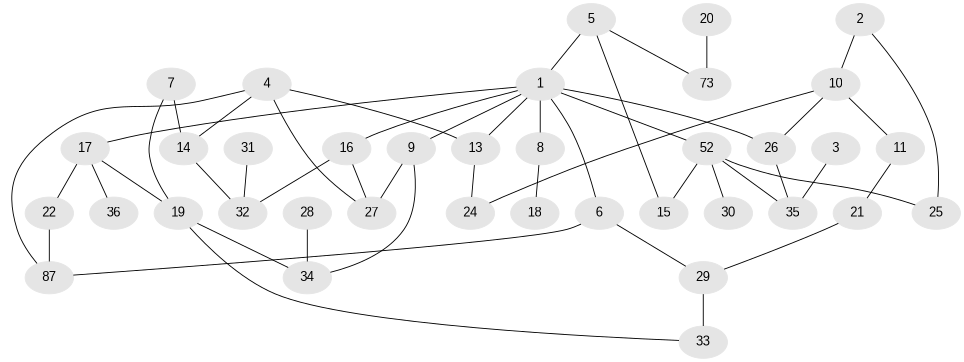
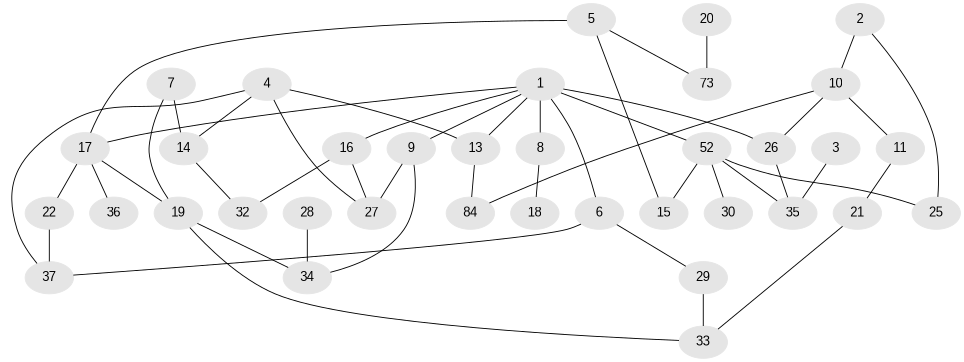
(566, 52) -> (310, 31)
(248, 149) -> none
(470, 213) -> (470, 213)
(782, 247) -> (780, 278)
(49, 278) -> (49, 278)
